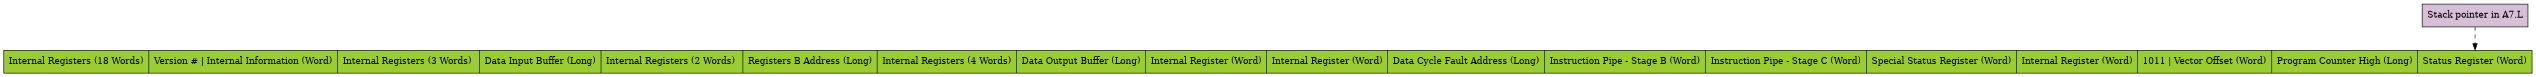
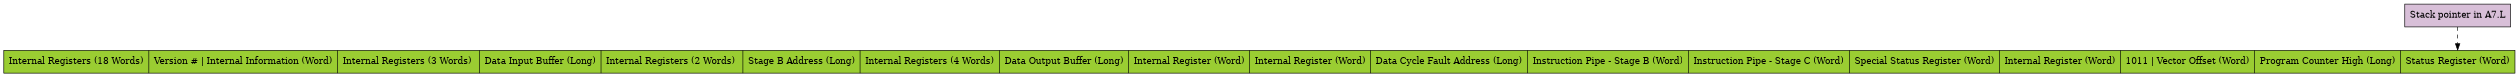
(810, 61) -> (801, 61)
